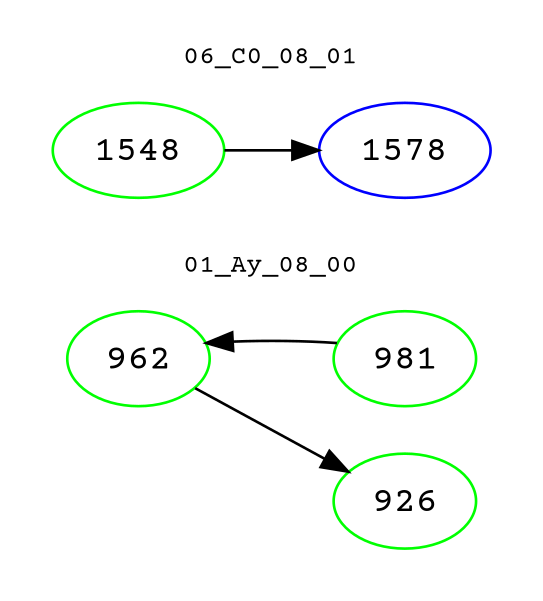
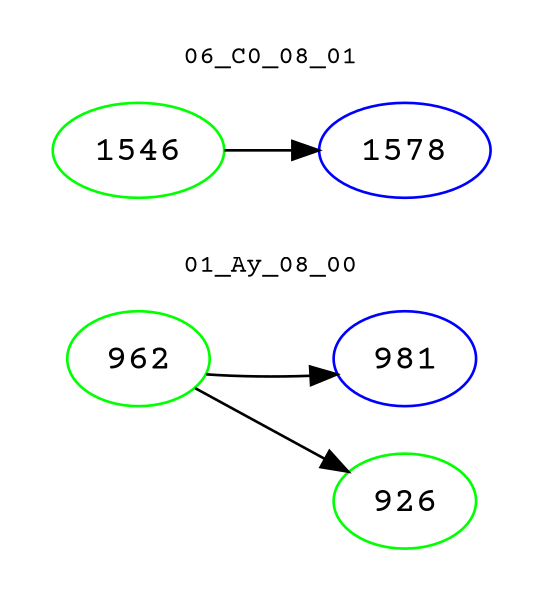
(138, 150) -> (138, 150)
(285, 341) -> (258, 376)
(405, 359) -> (405, 359)
